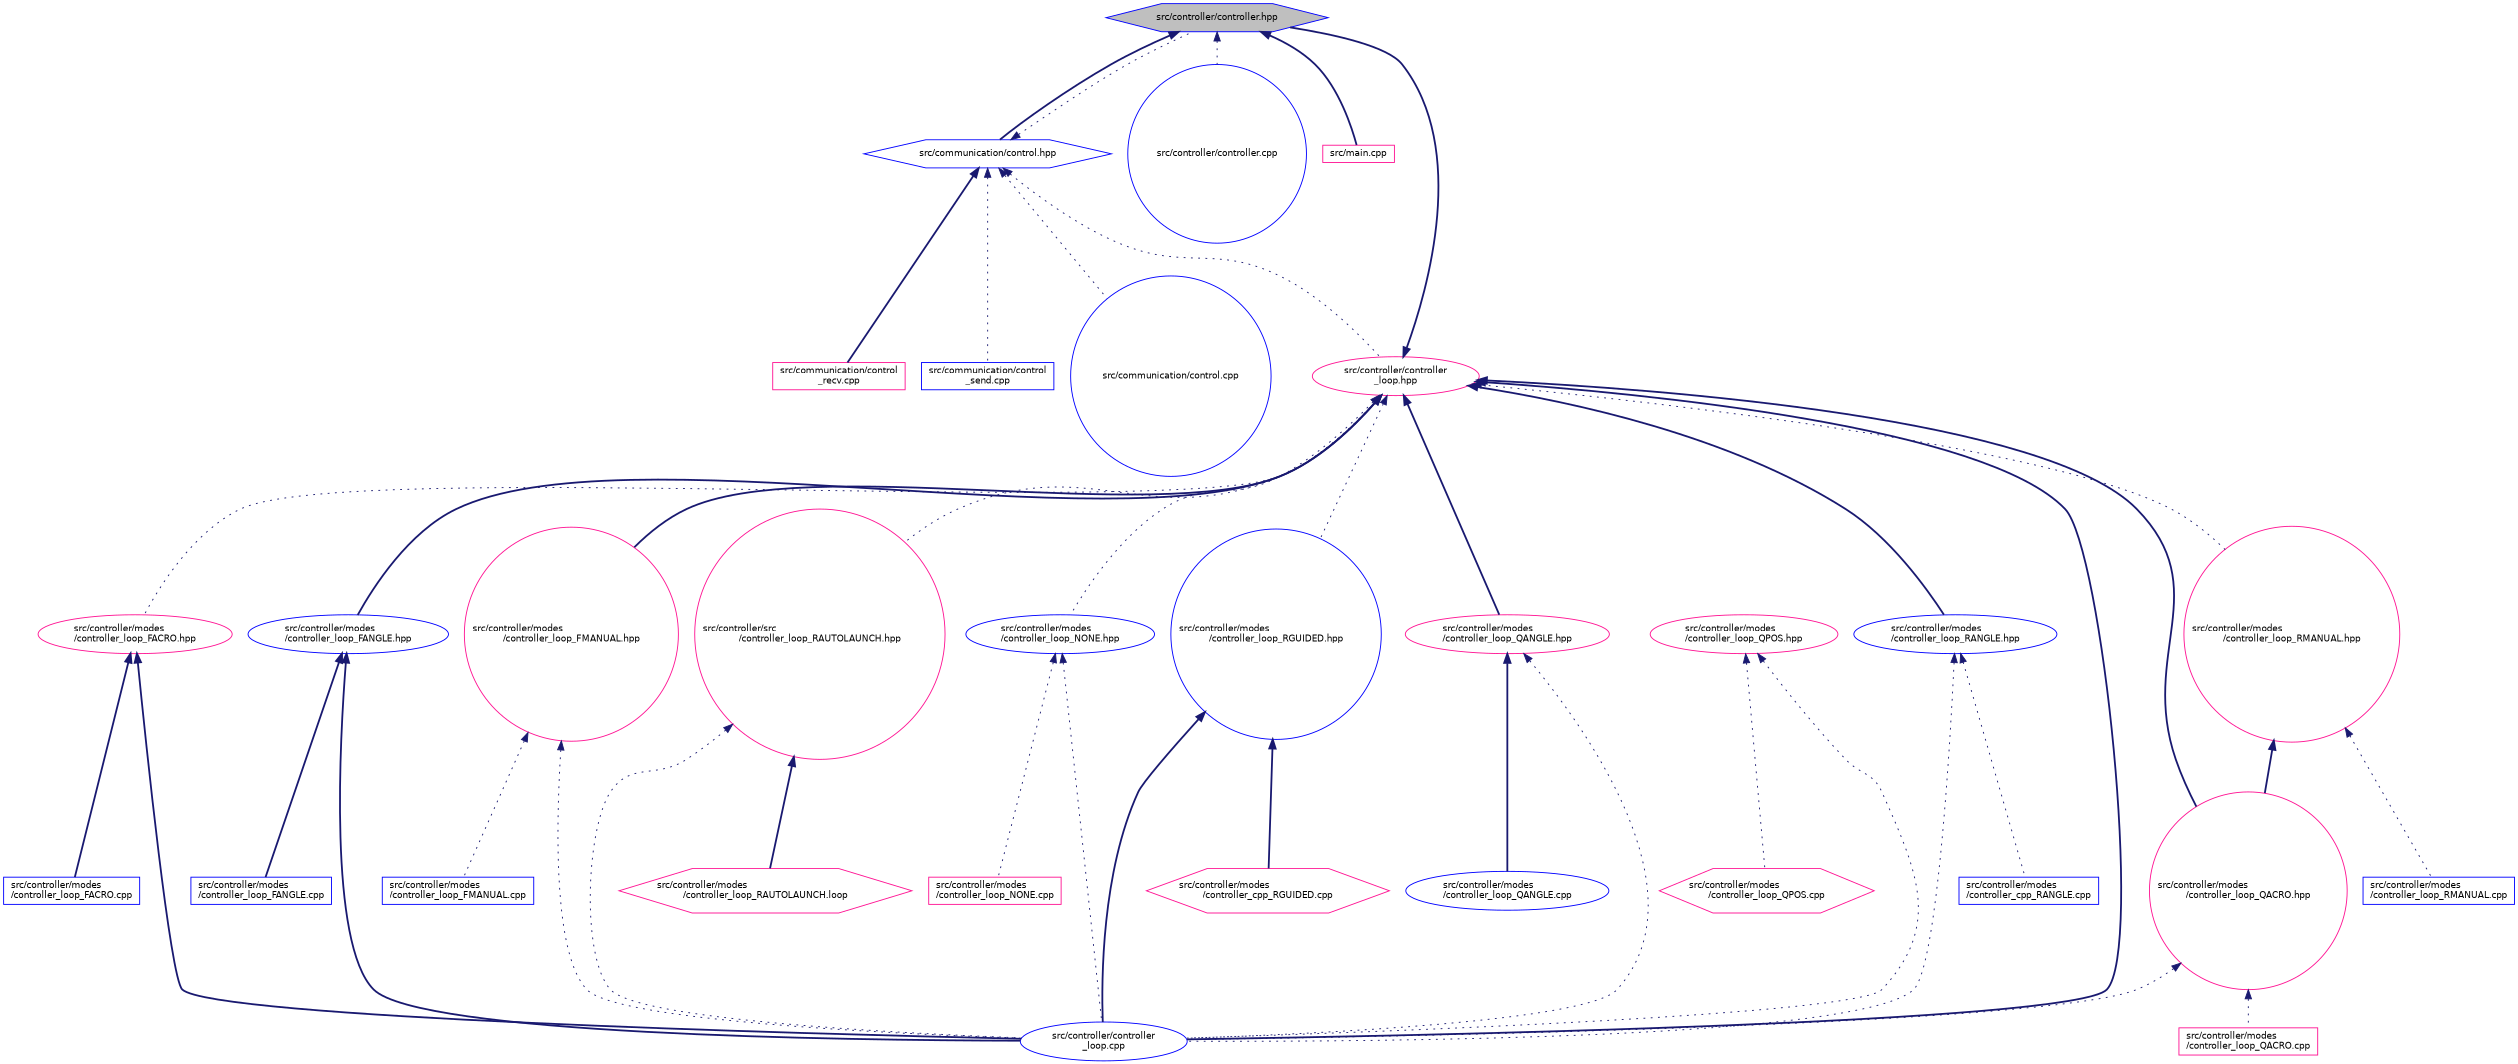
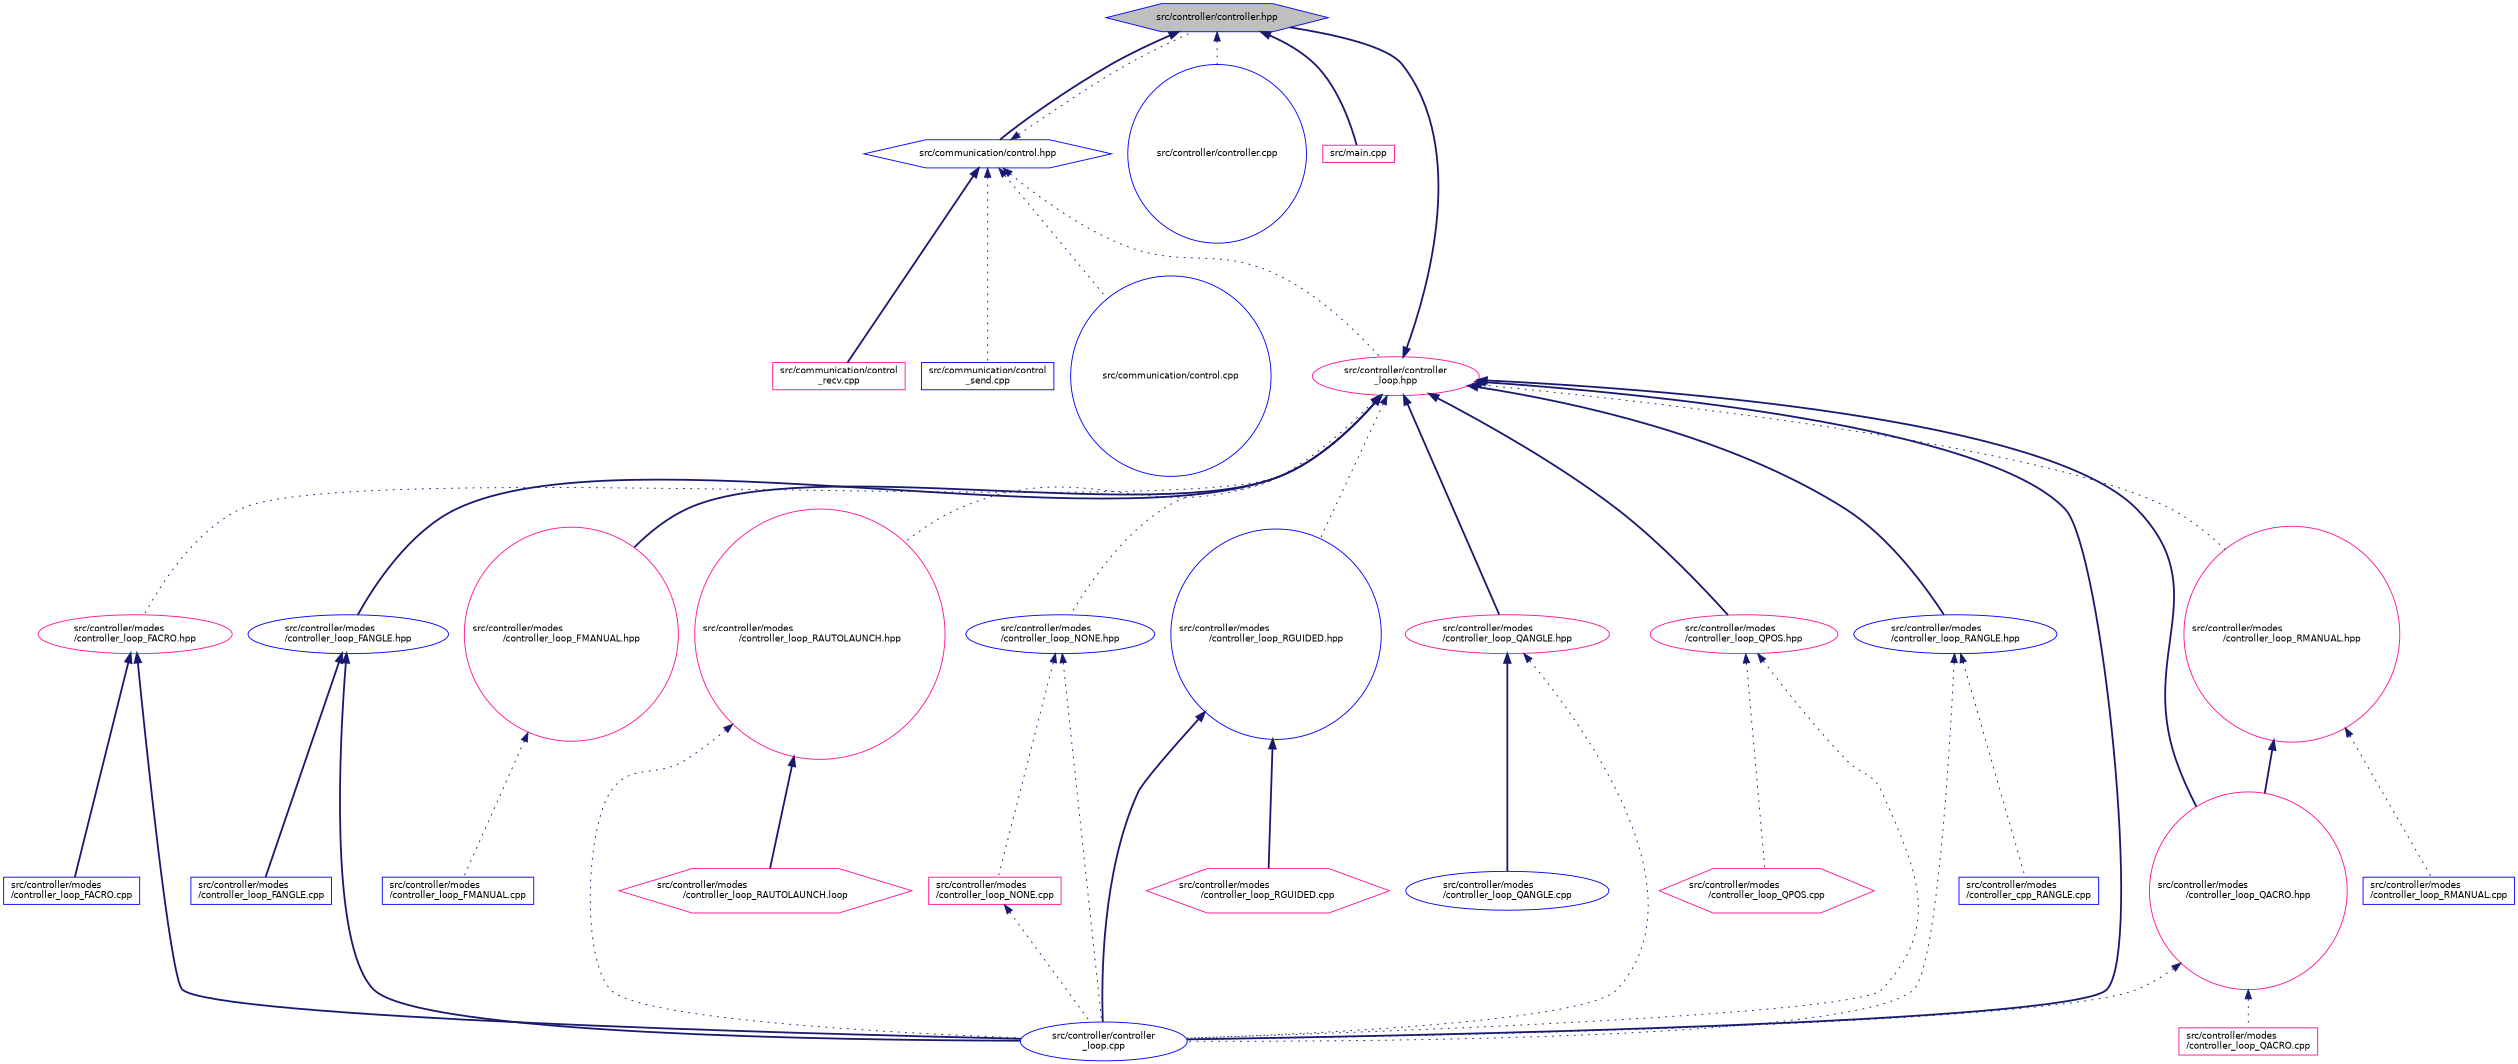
none -> (1594, 492)
(820, 634) -> (820, 634)
(1268, 891) -> (1268, 891)
(613, 1001) -> (1050, 967)
